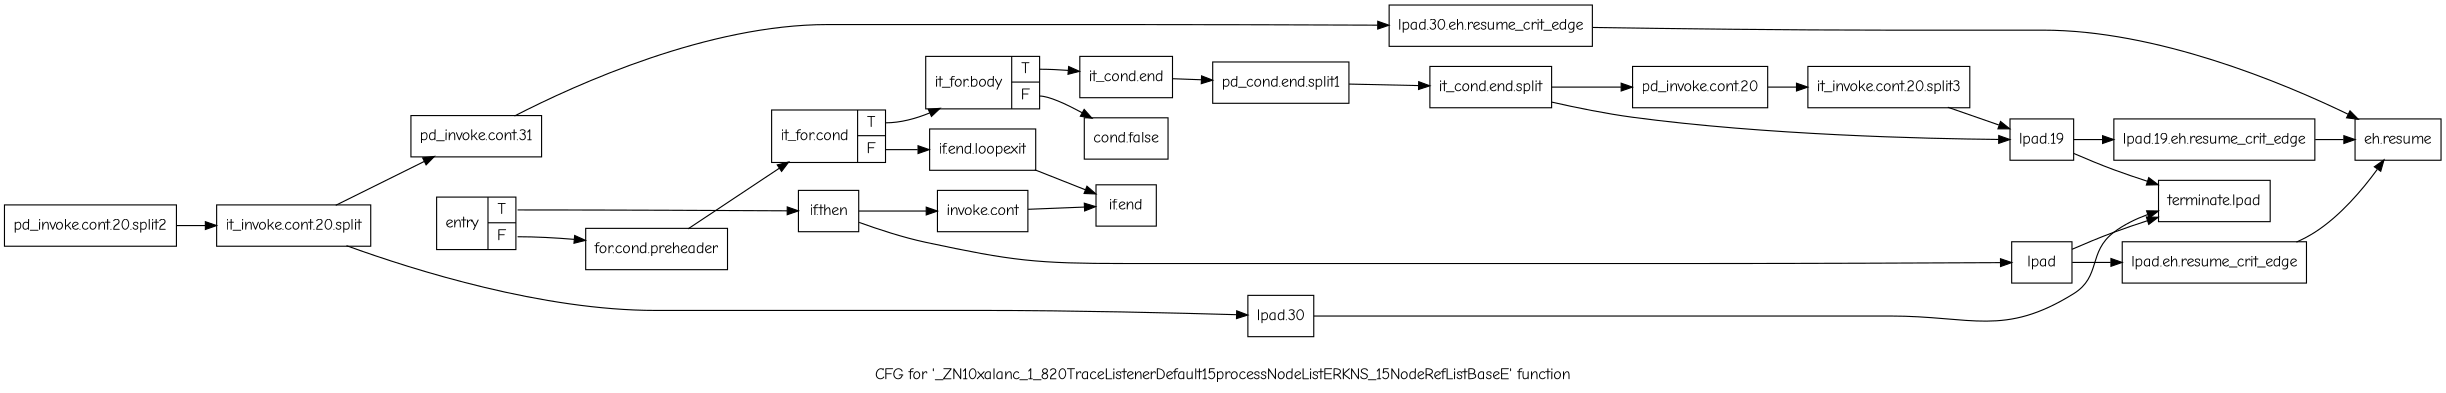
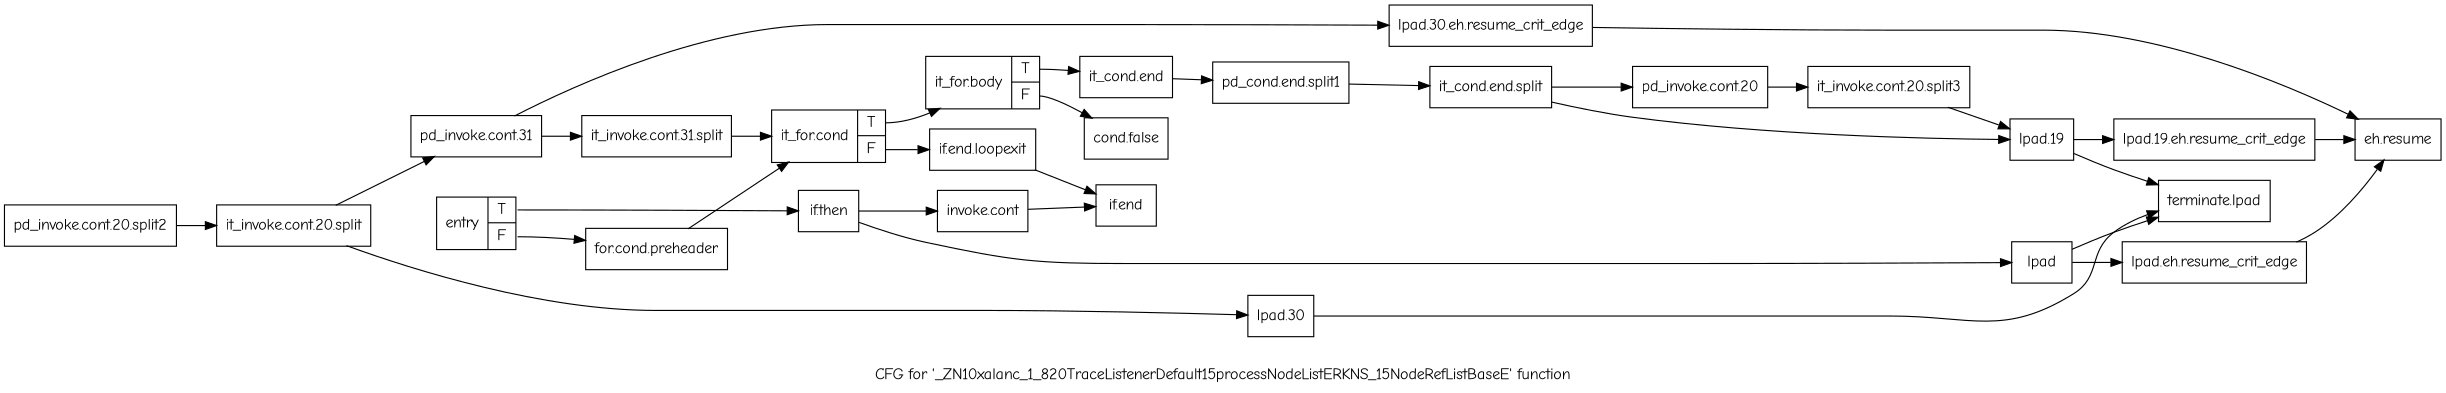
none -> (657, 136)
